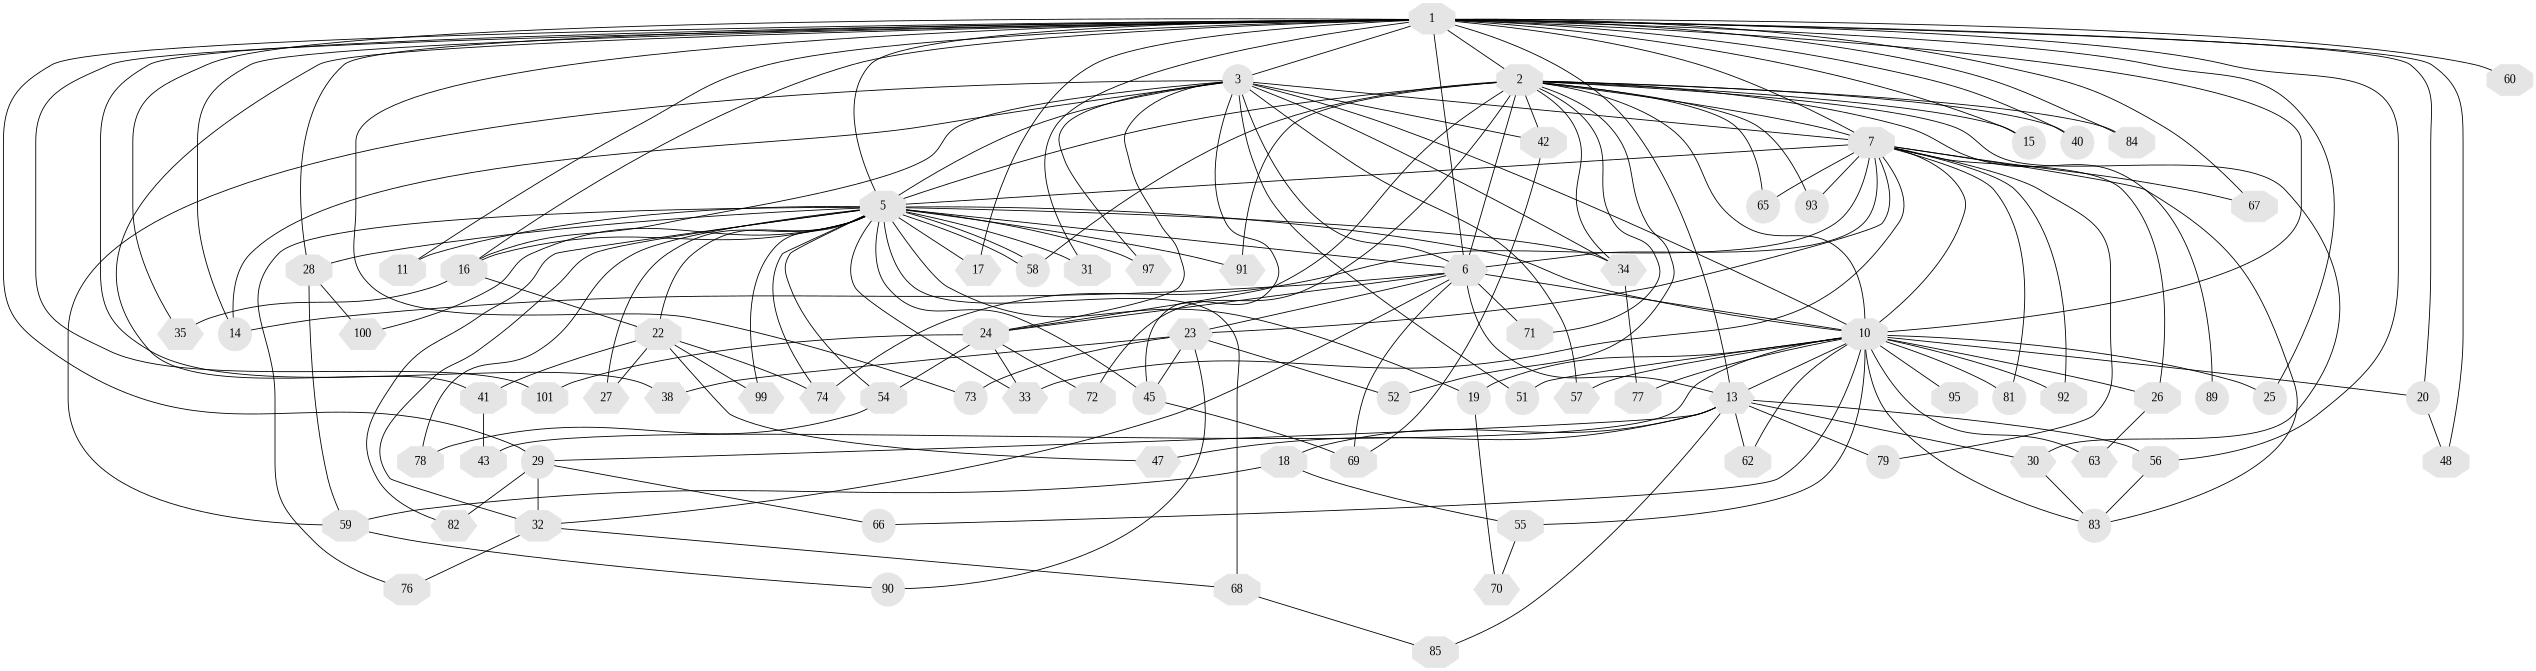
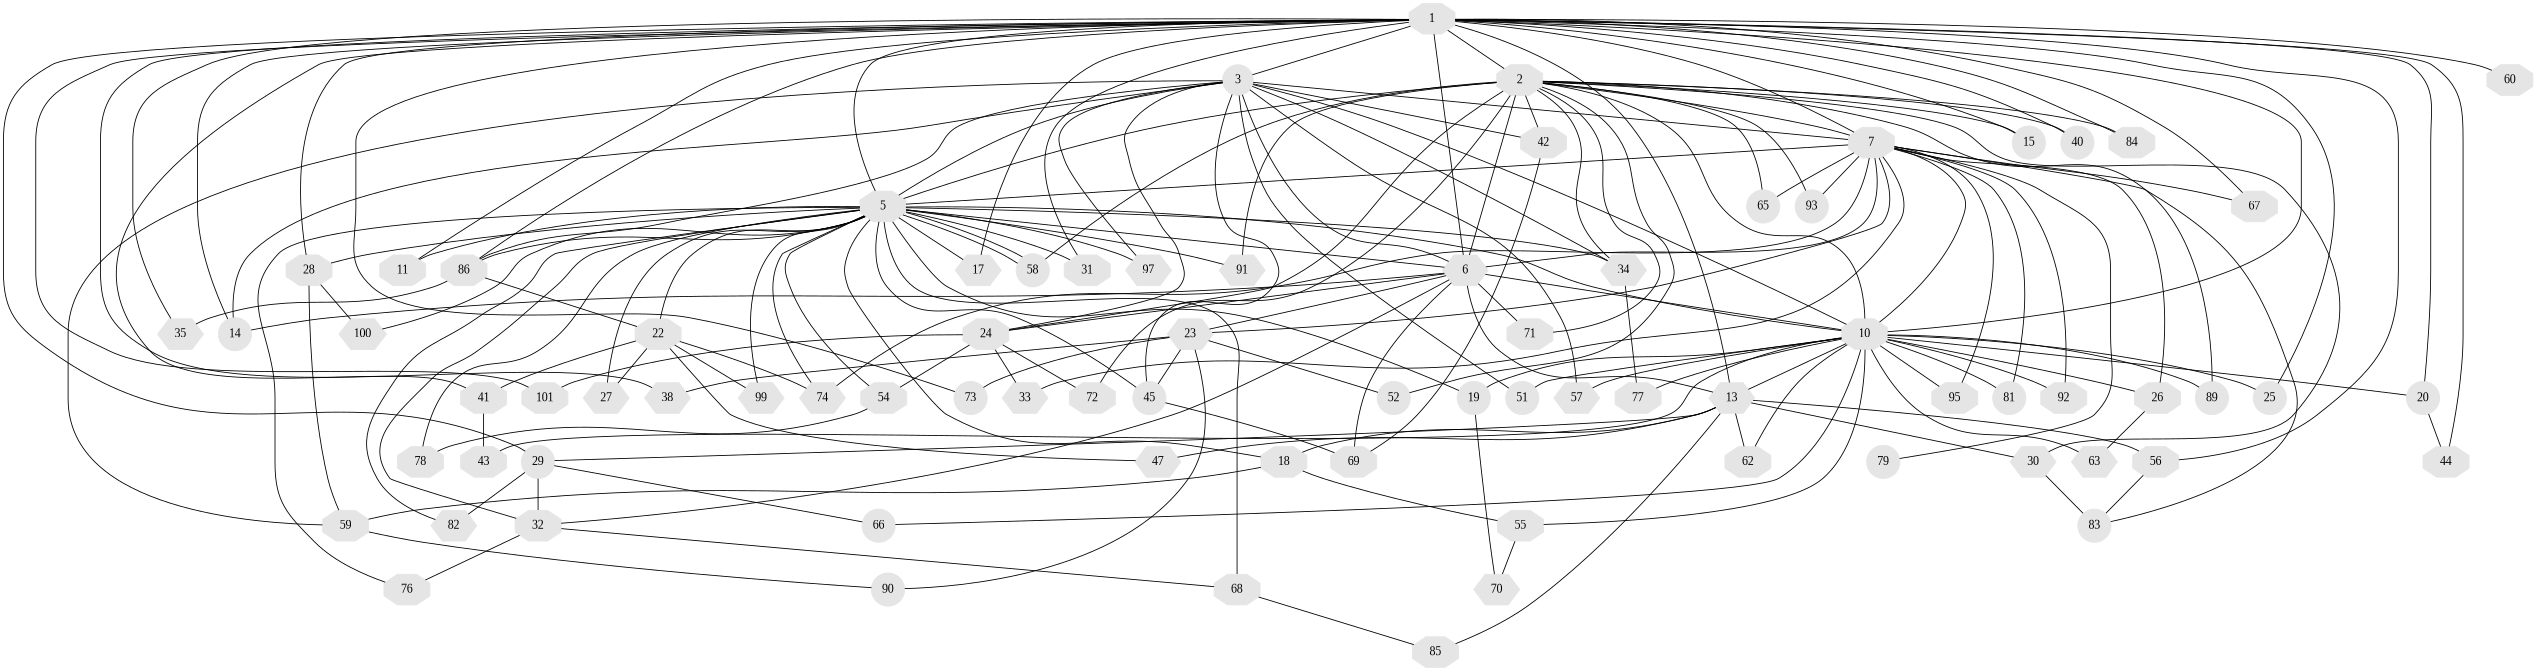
none -> (1992, 240)
(464, 270) -> (464, 270)
(900, 322) -> (972, 426)
(1809, 430) -> none
(2446, 462) -> (2446, 462)
(1945, 464) -> (2046, 347)
